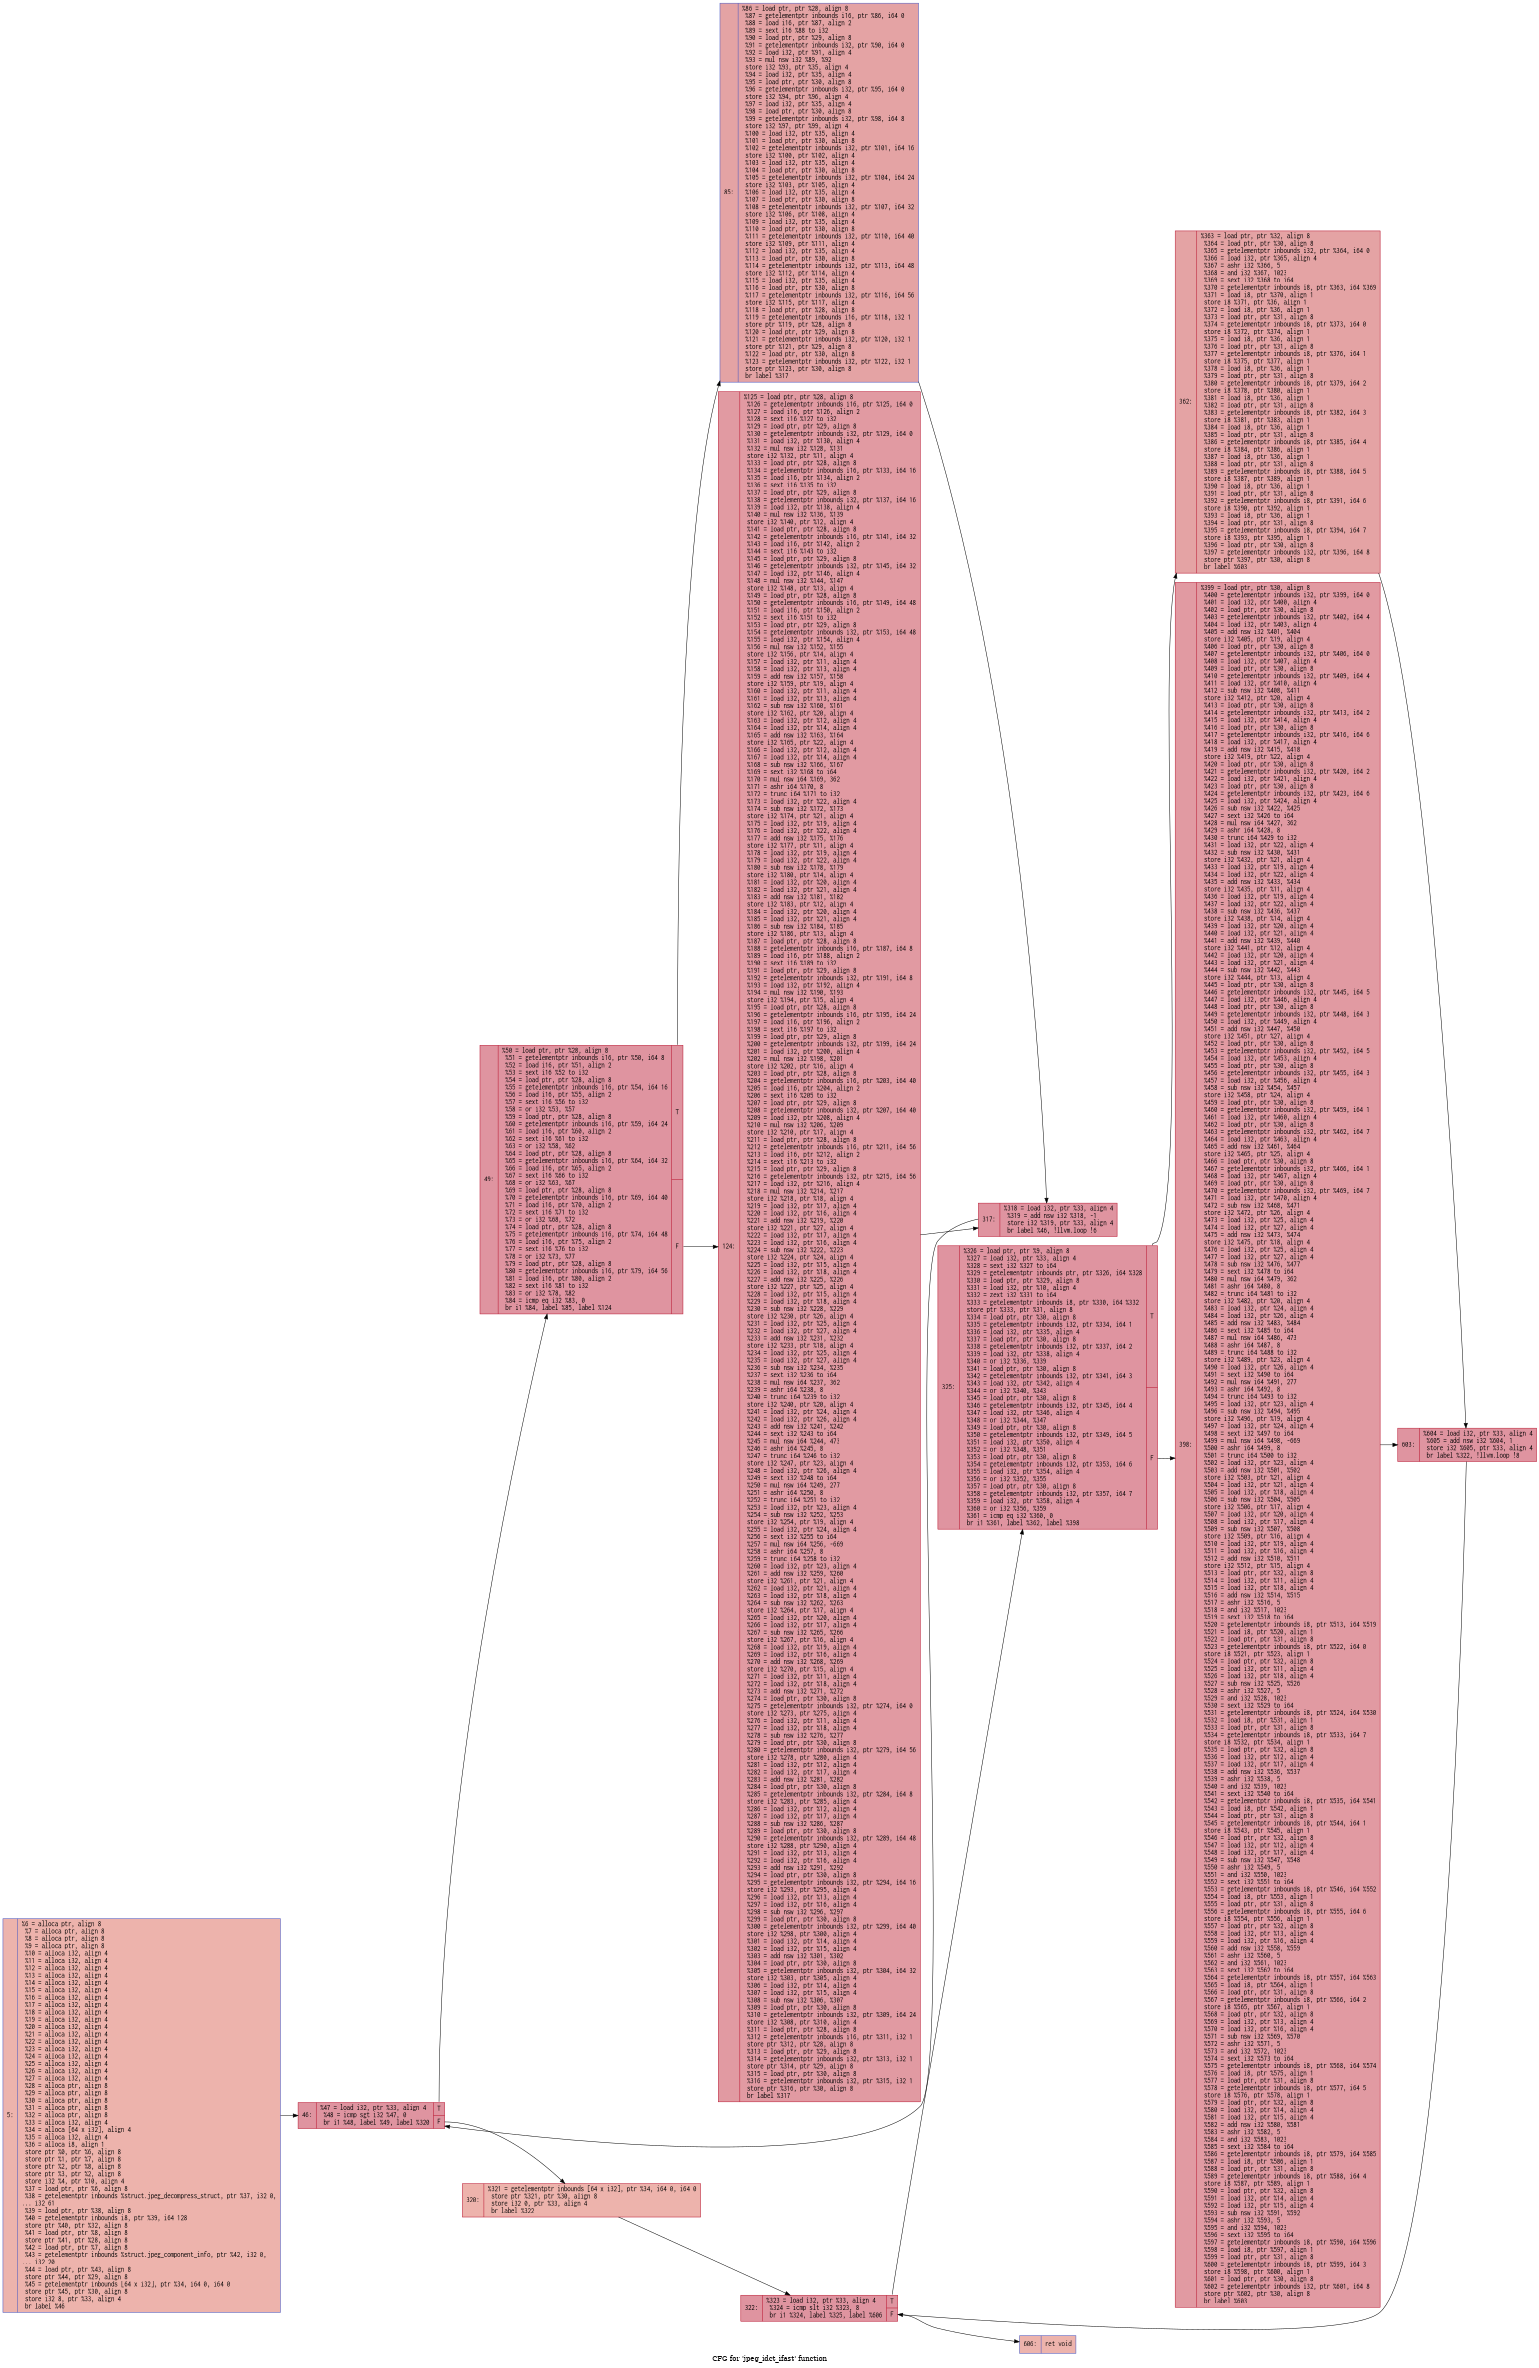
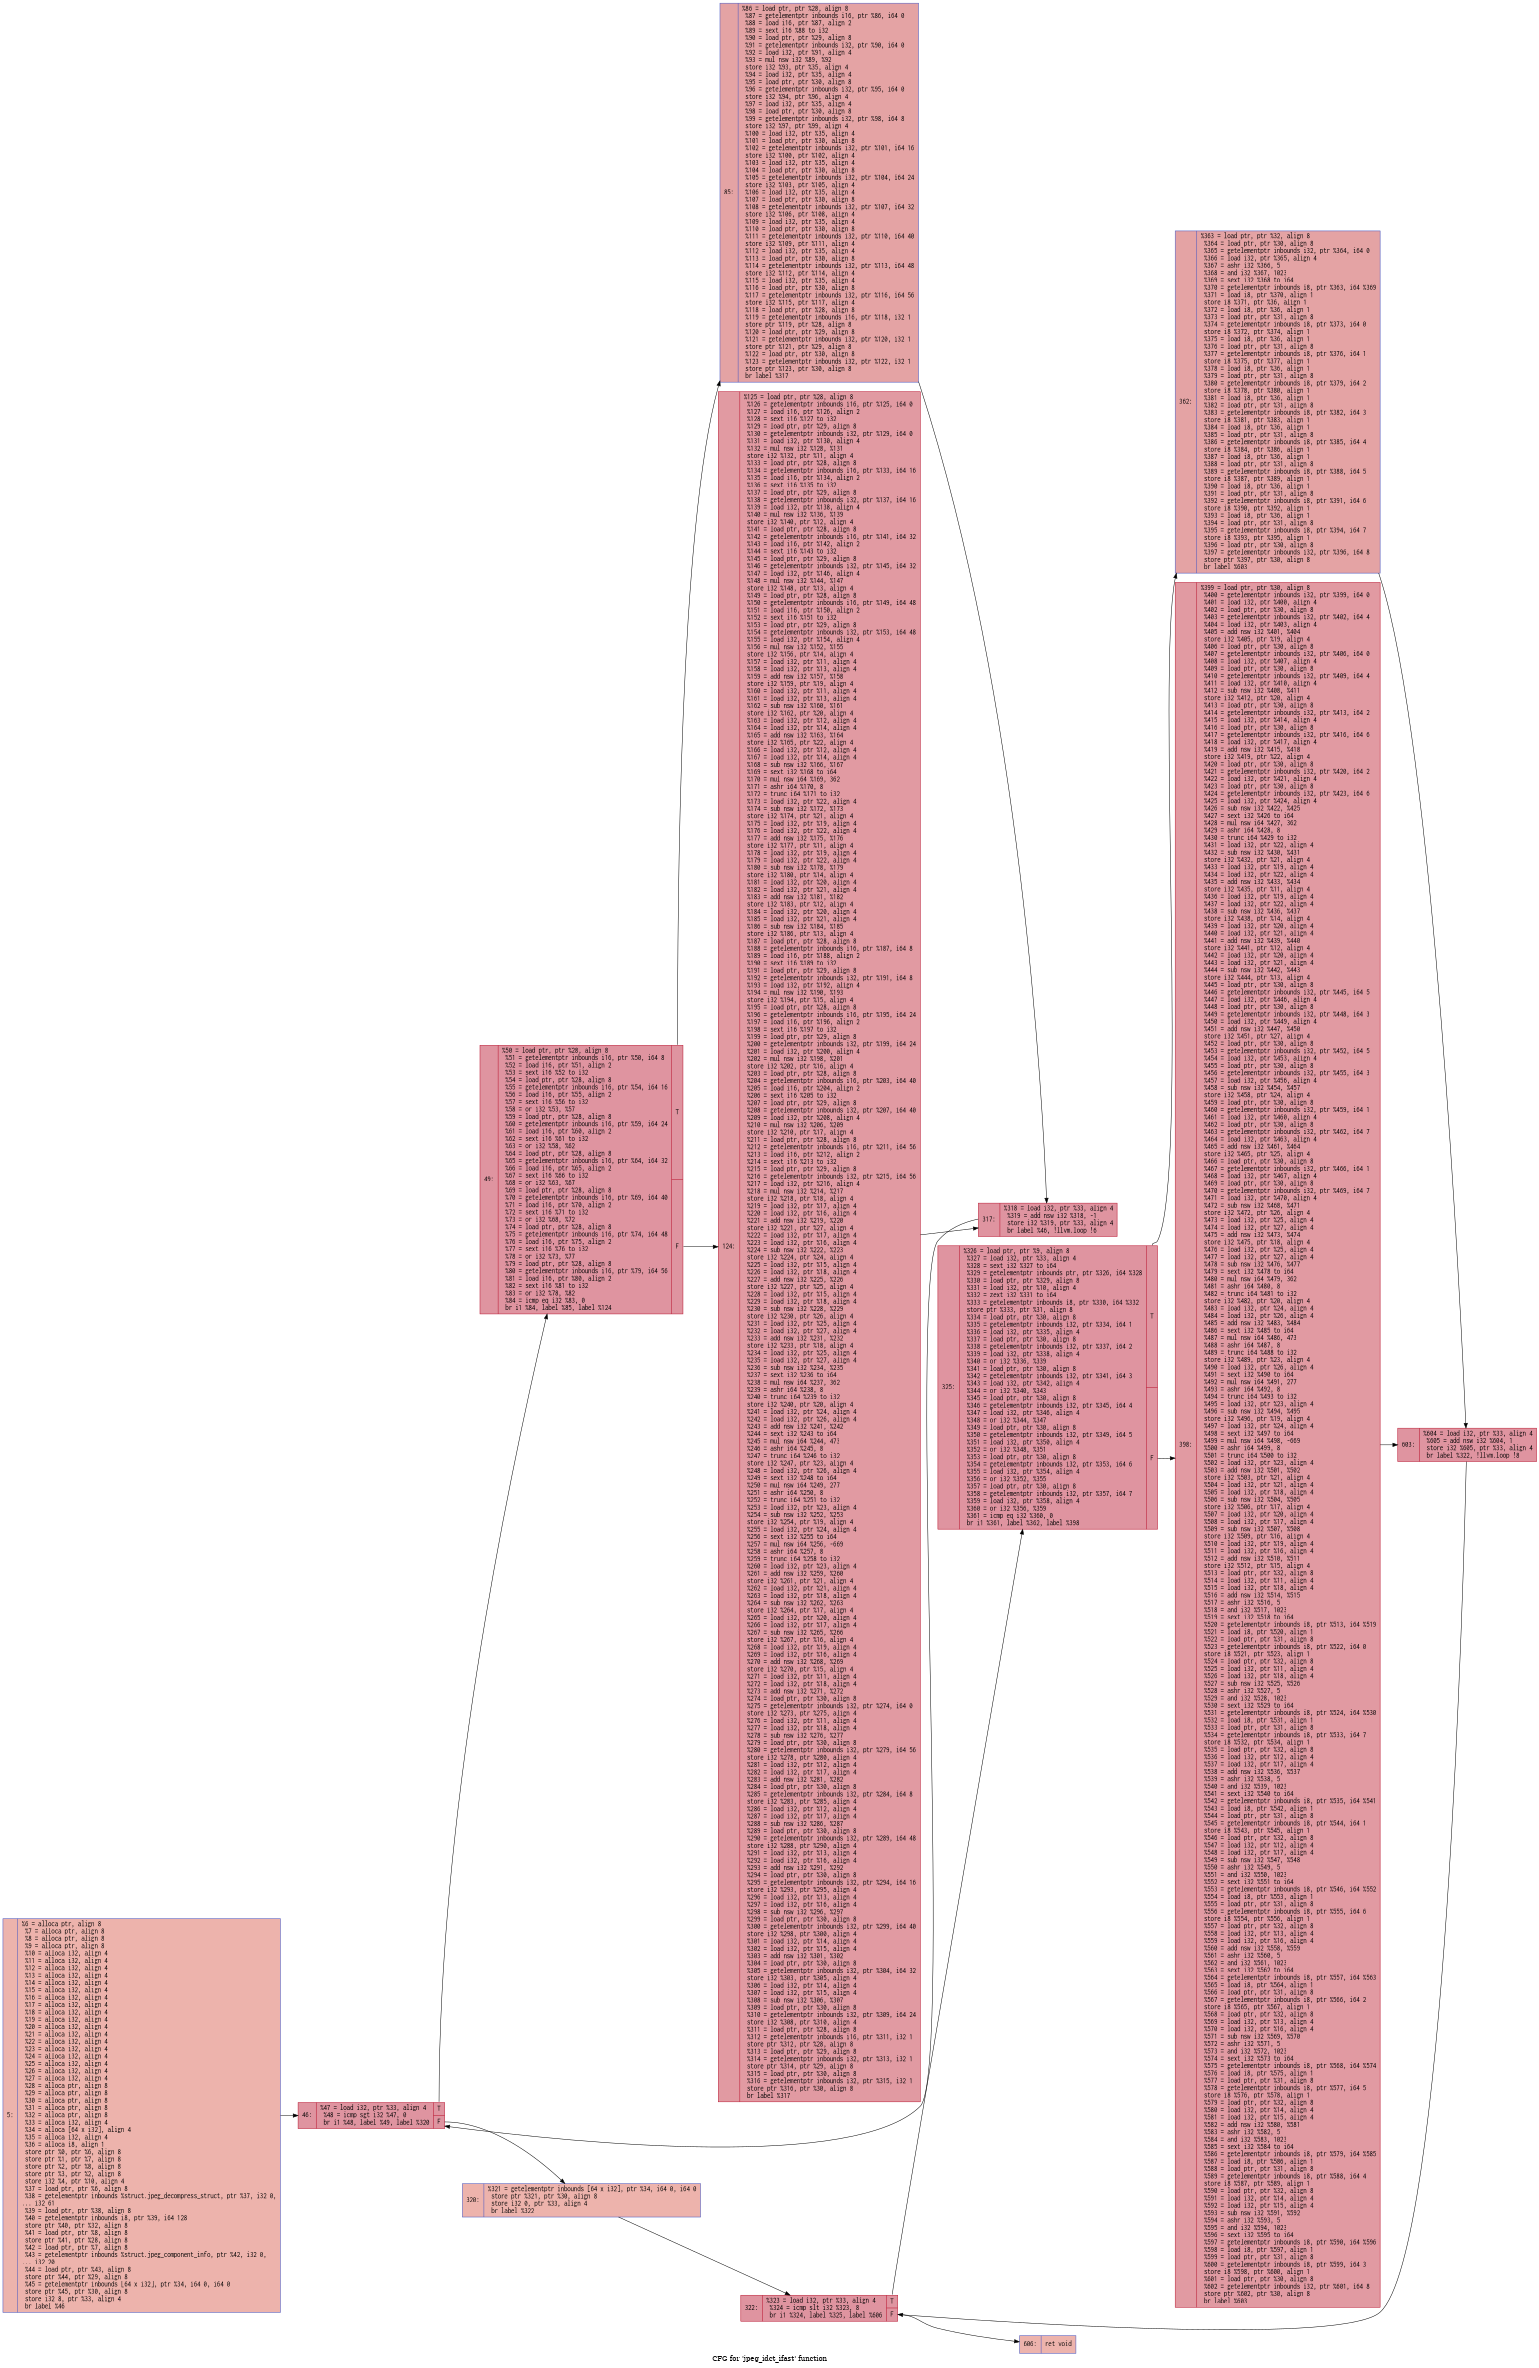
(1278, 402) -> (1278, 402)
(581, 2200) -> (581, 2200)
